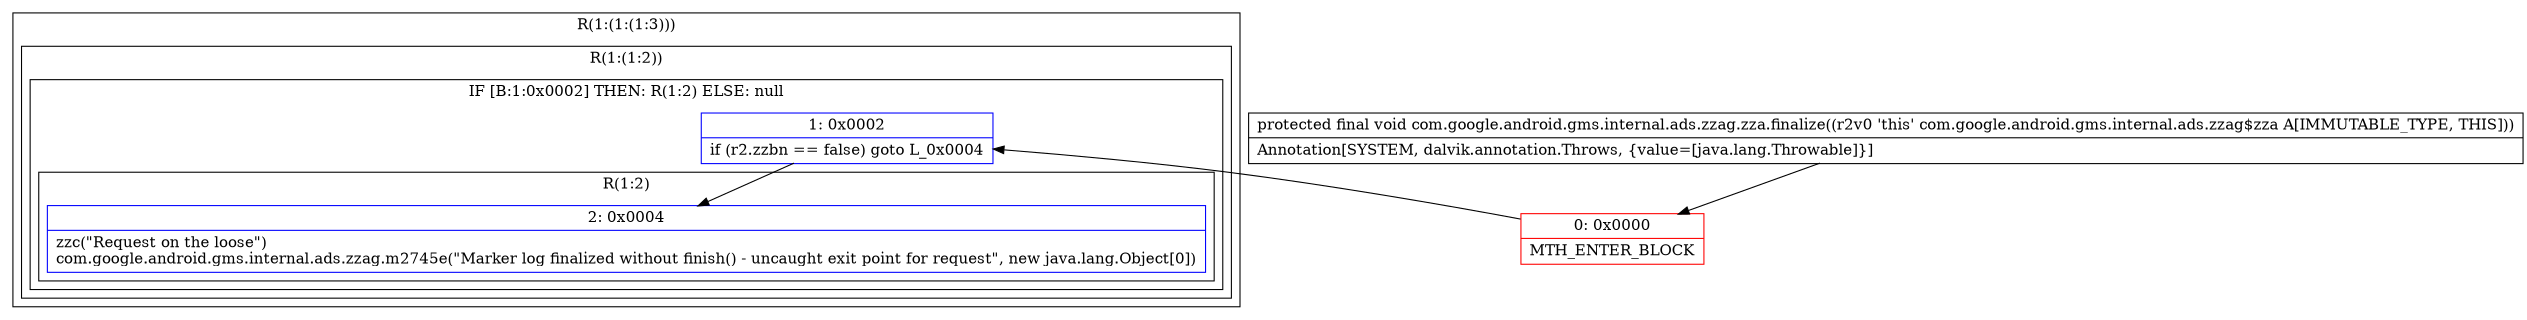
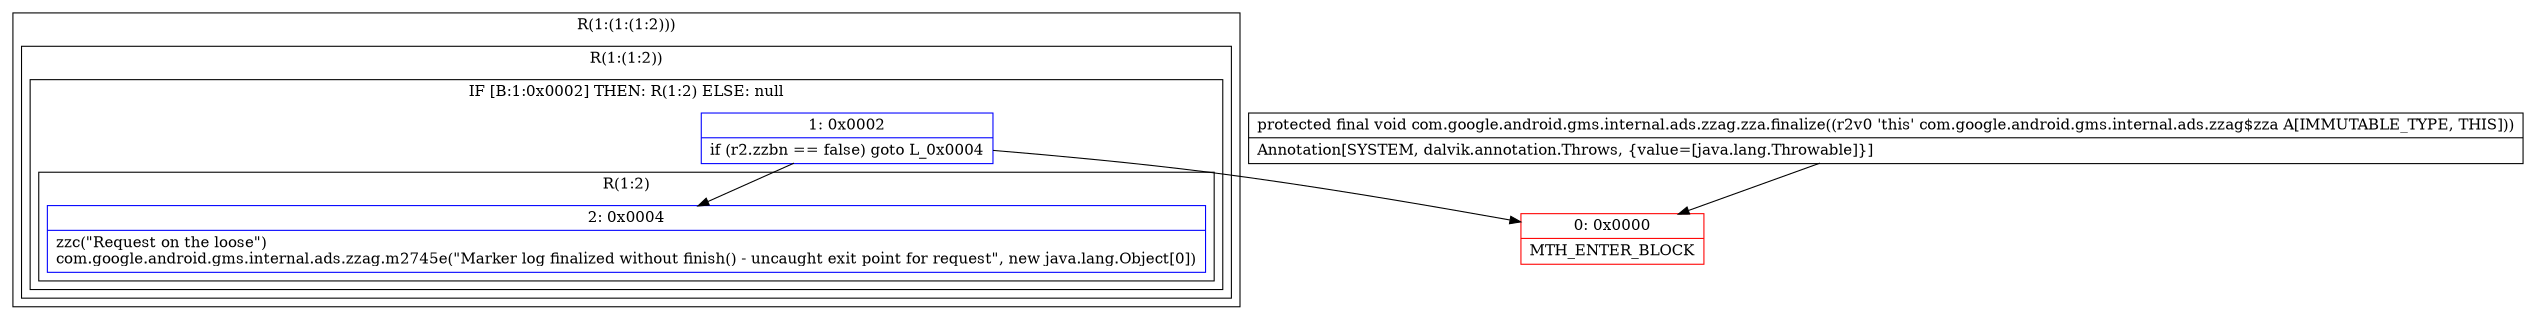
(626, 25) -> (626, 25)
(1263, 177) -> (1252, 178)
